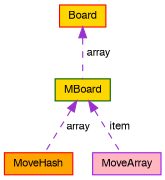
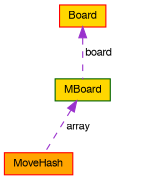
(98, 53) -> (98, 53)
(127, 164) -> none
